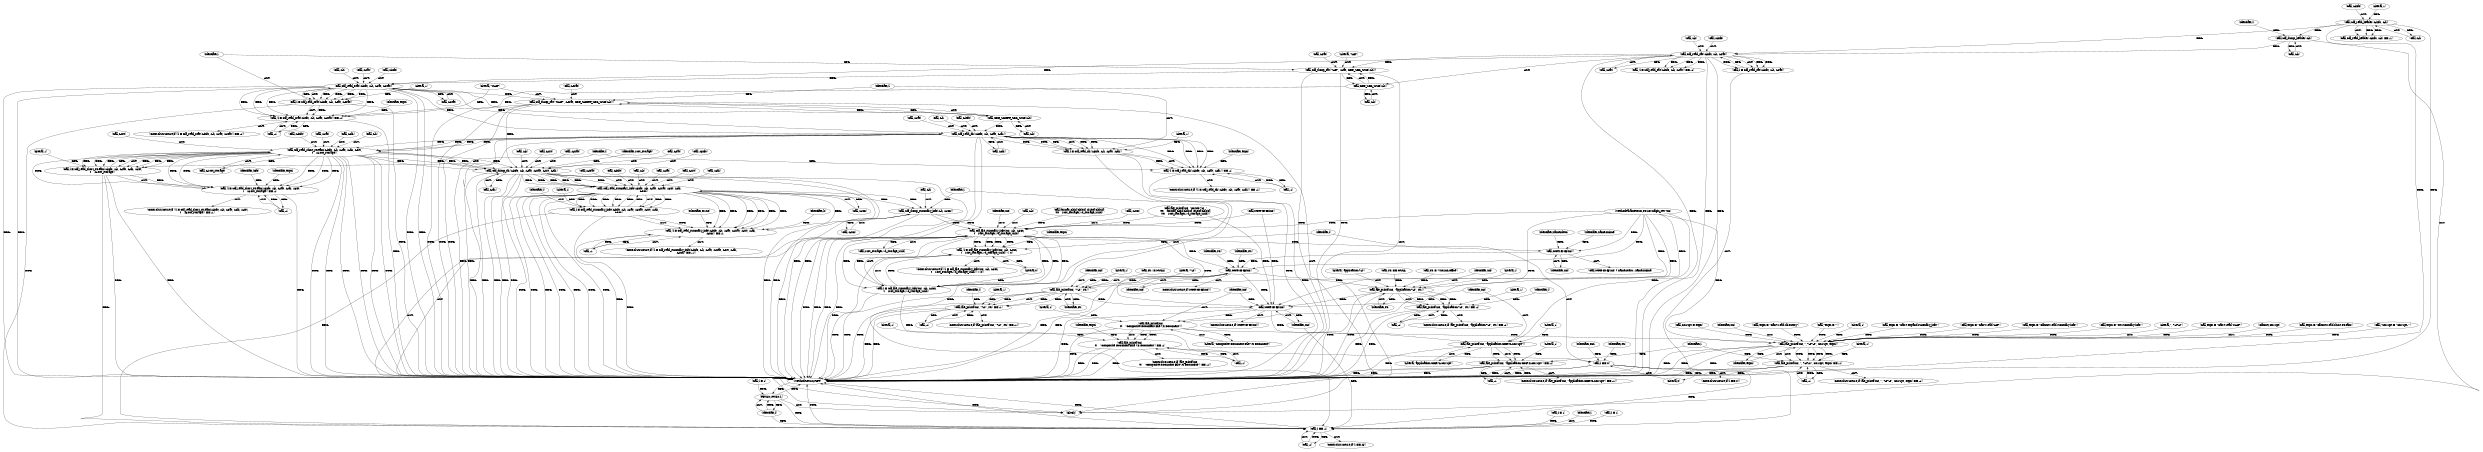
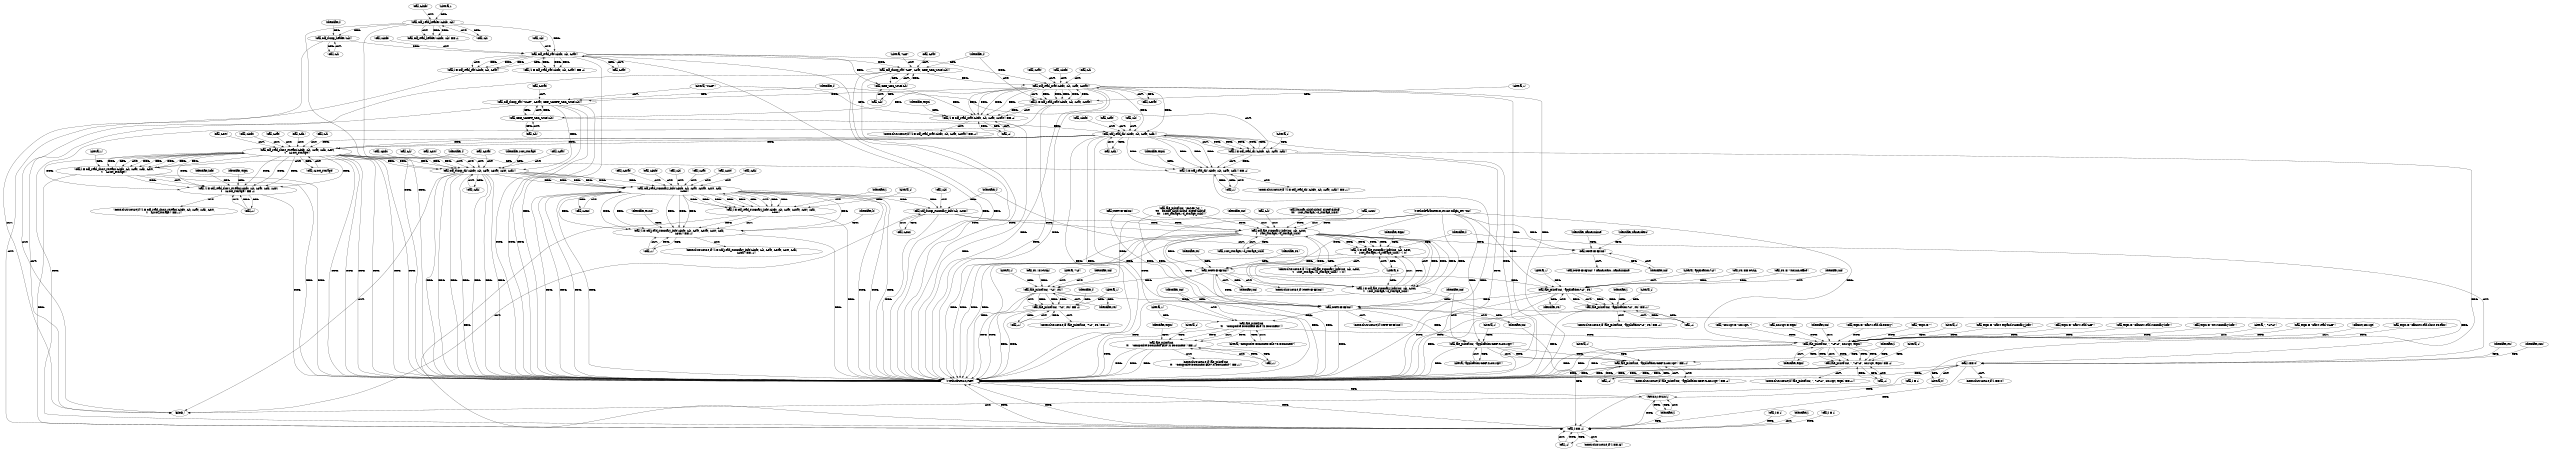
(1528, 70) -> (861, 70)
(307, 94) -> (1086, 94)
(788, 390) -> none
